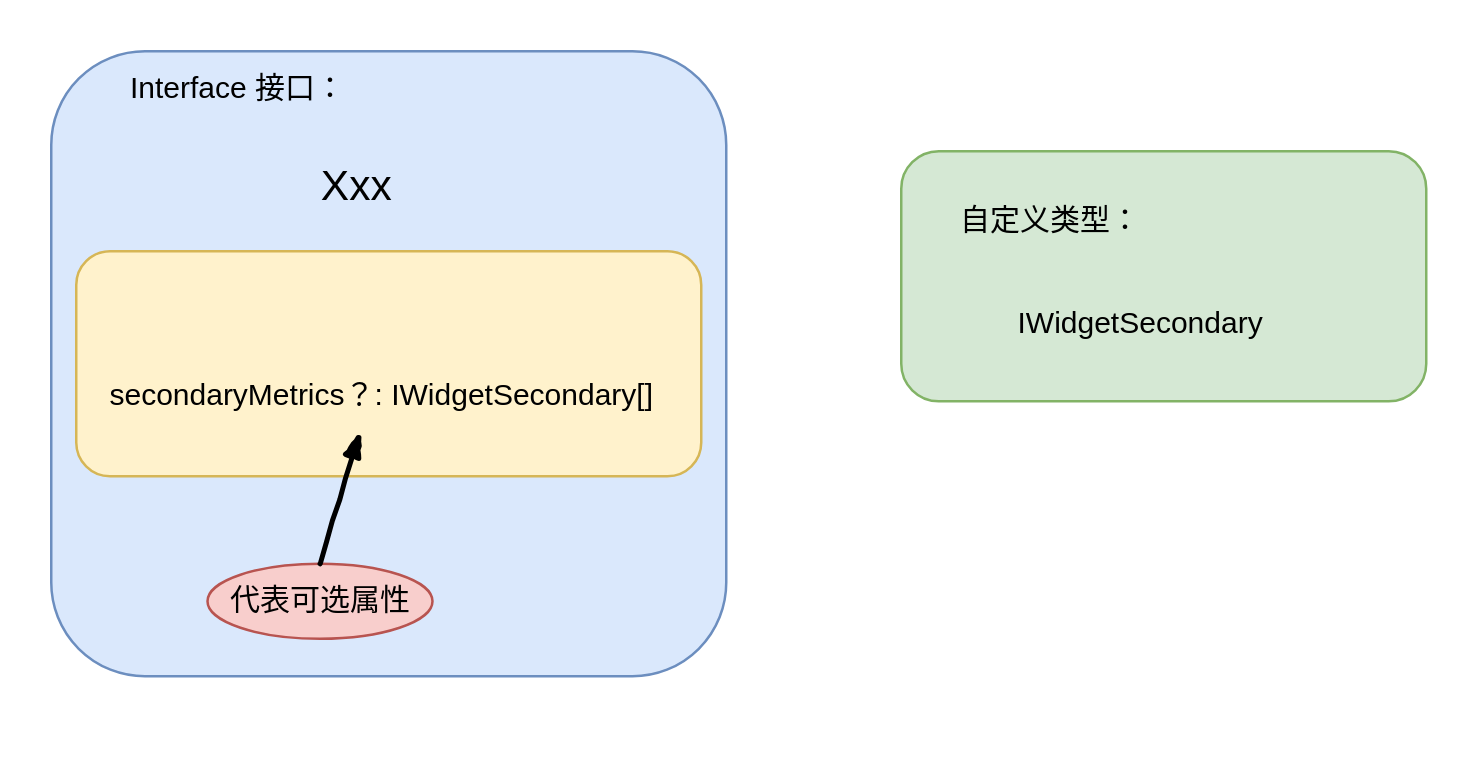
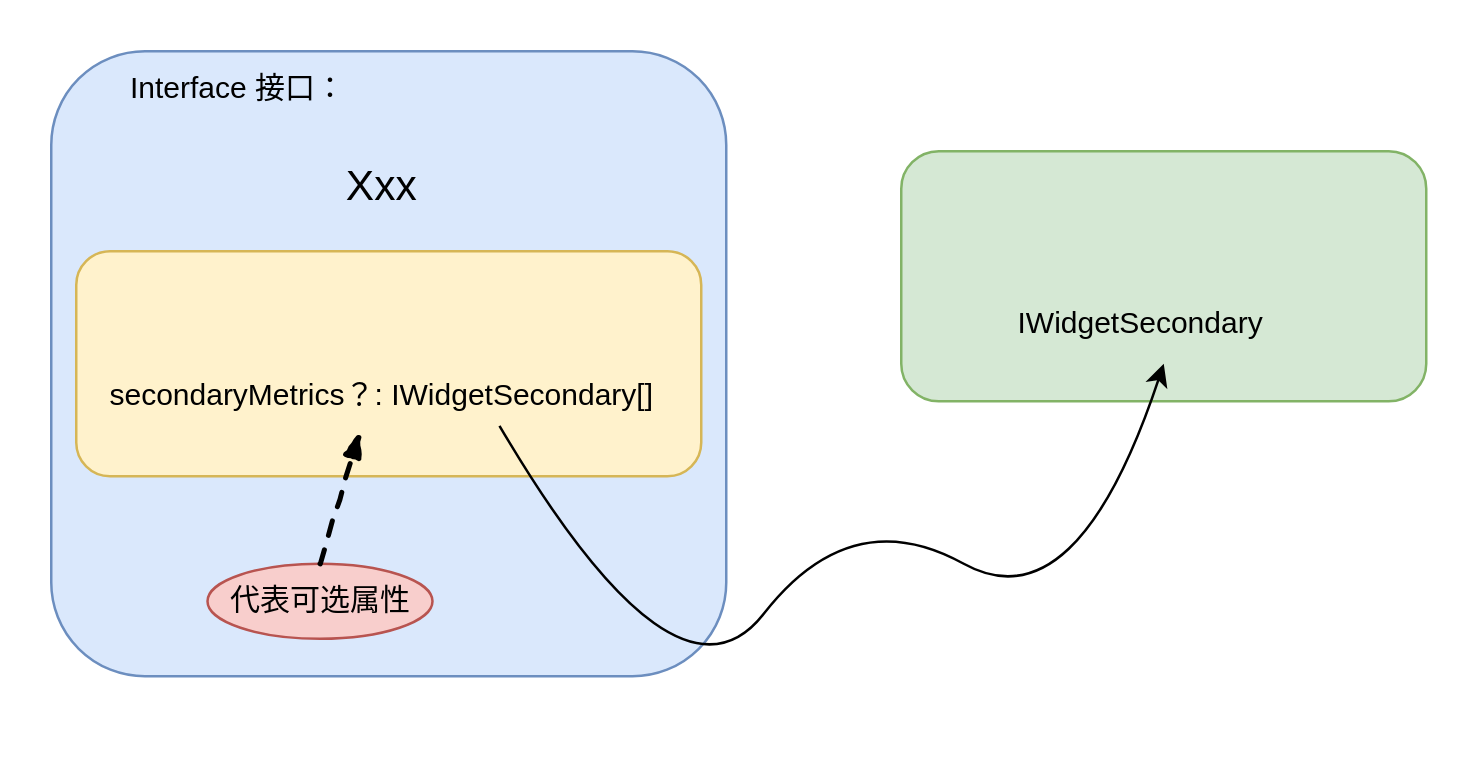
(358, 189) -> (383, 189)
(1051, 220) -> none
(335, 514) -> (327, 542)
none -> (821, 561)
